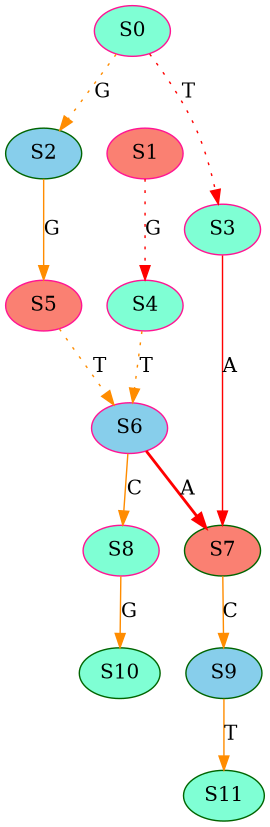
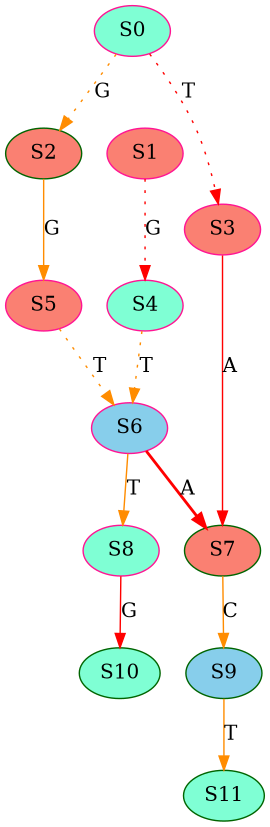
(44, 154) -> (44, 154)
(223, 230) -> (223, 230)
(134, 489) -> (134, 489)
(120, 605) -> (120, 605)
